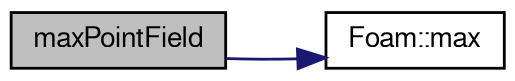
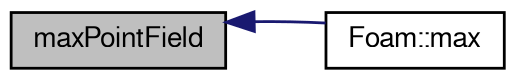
(262, 59) -> (290, 22)
